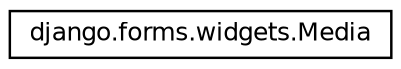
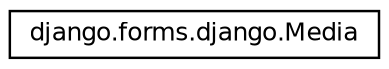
(201, 34) -> (194, 34)
